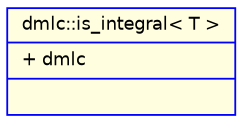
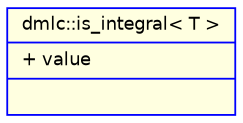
(54, 60) -> (57, 60)
